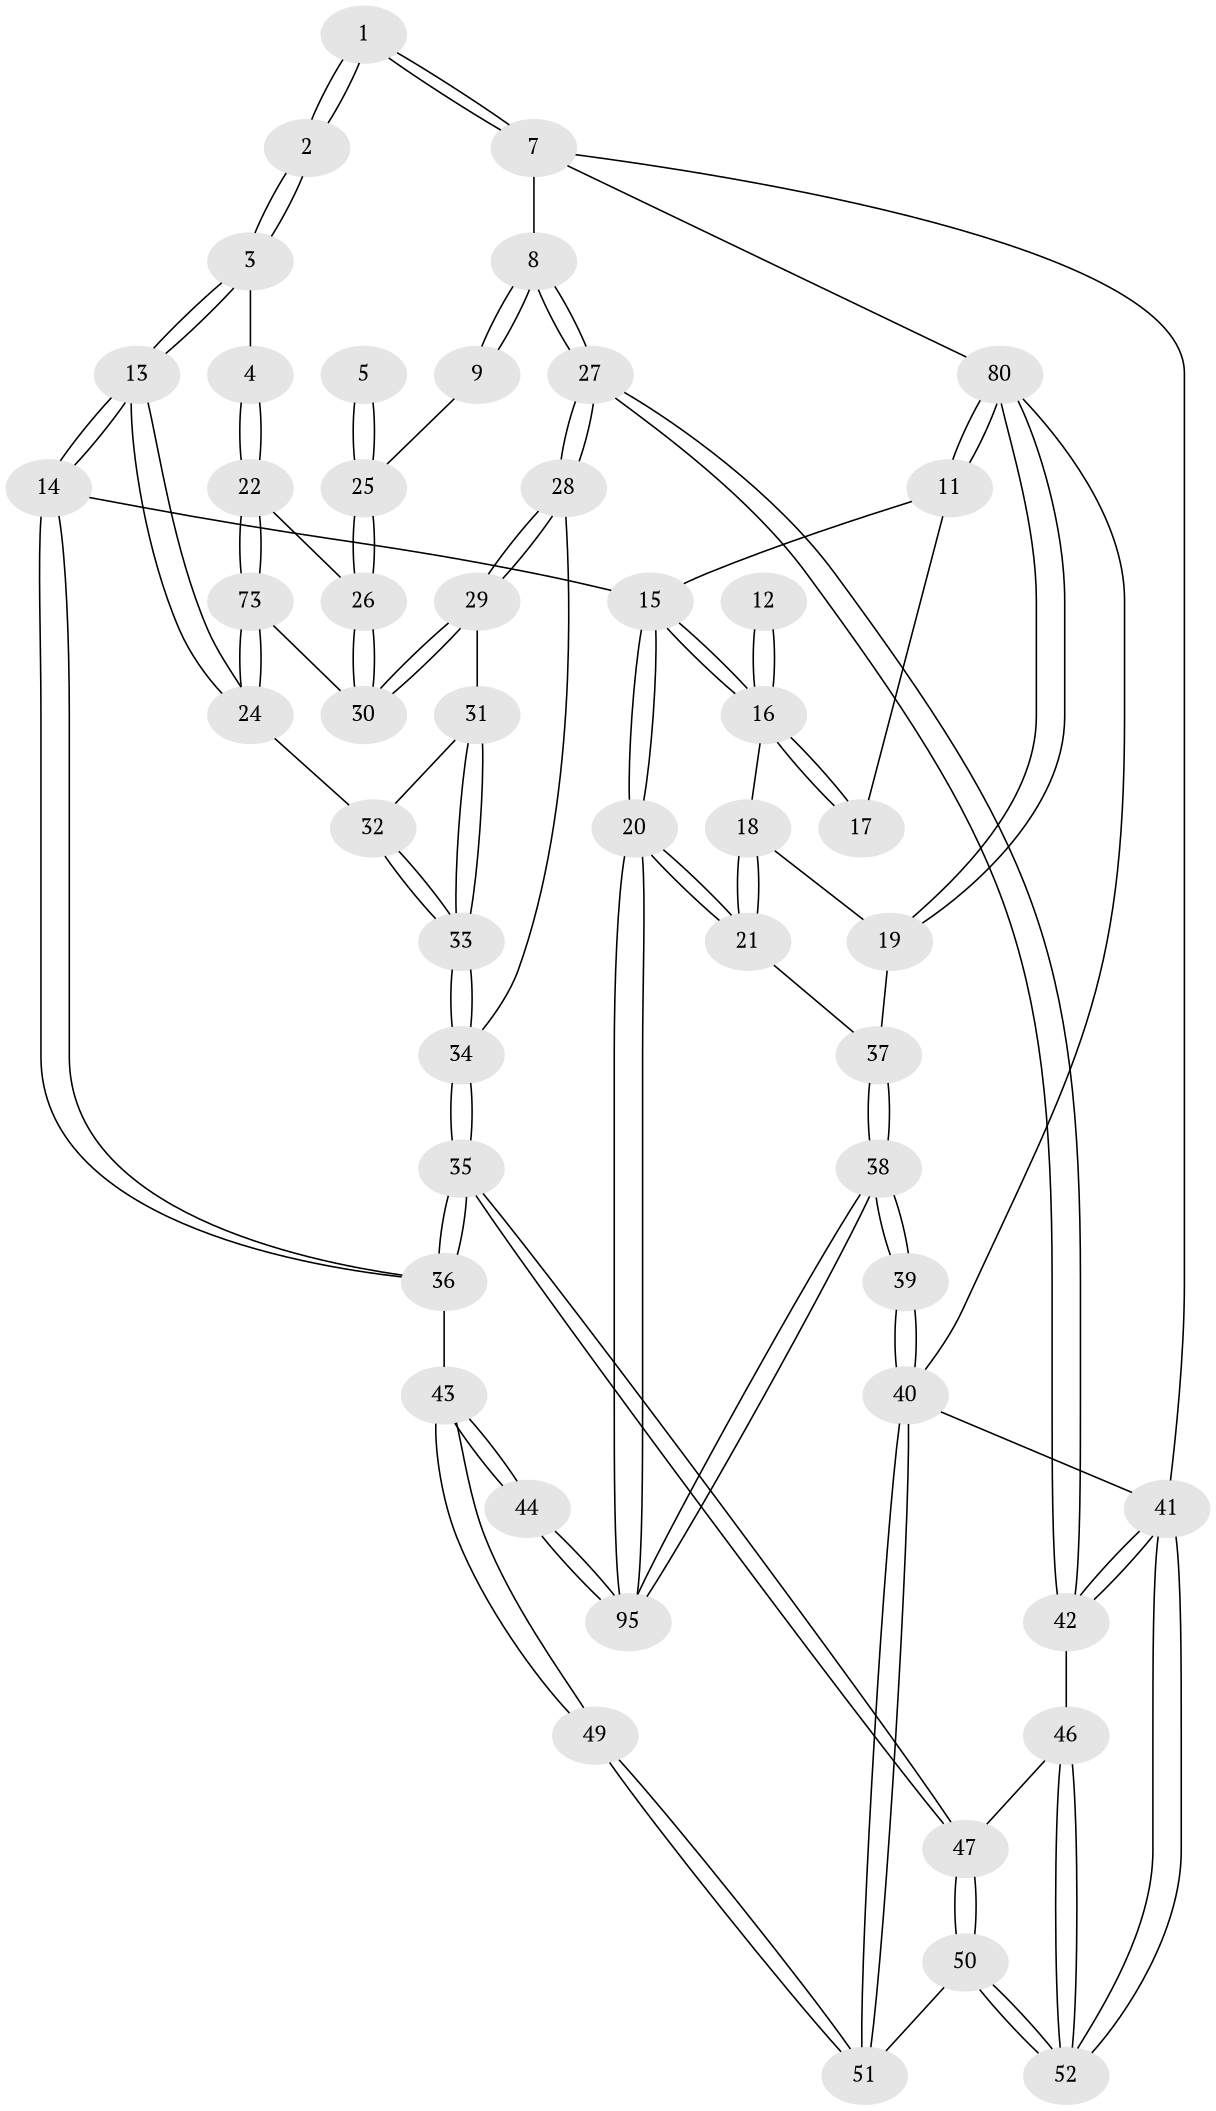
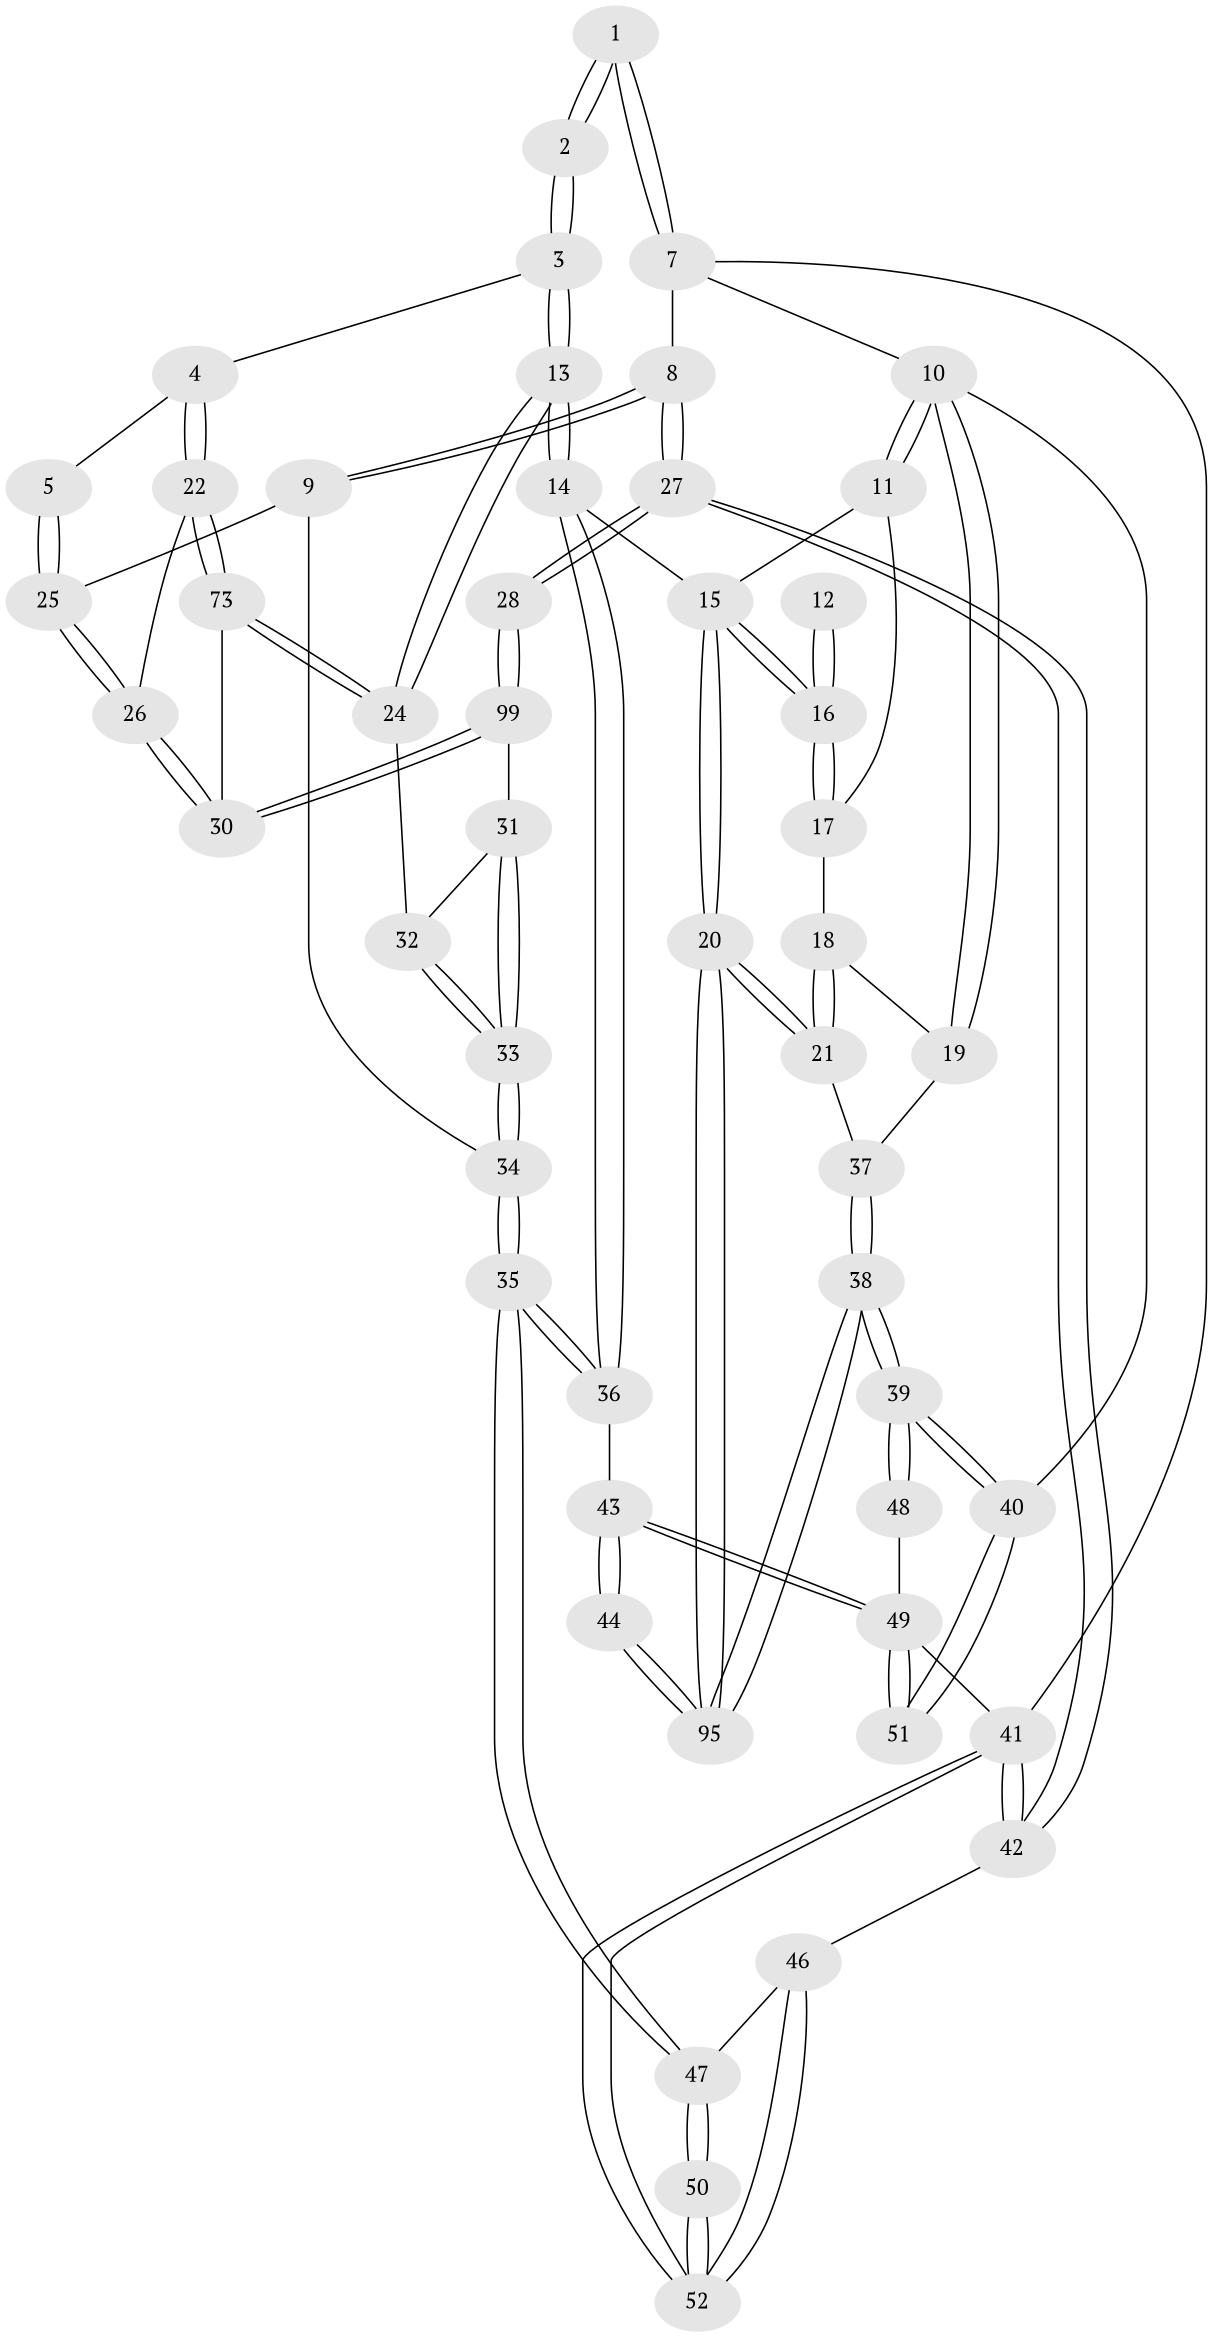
(1000, 375) -> (934, 375)
none -> (122, 432)
(477, 602) -> (509, 715)
(756, 771) -> (824, 885)
(560, 781) -> (309, 869)
(1036, 1452) -> (963, 1685)
none -> (899, 1509)
(915, 2019) -> none
